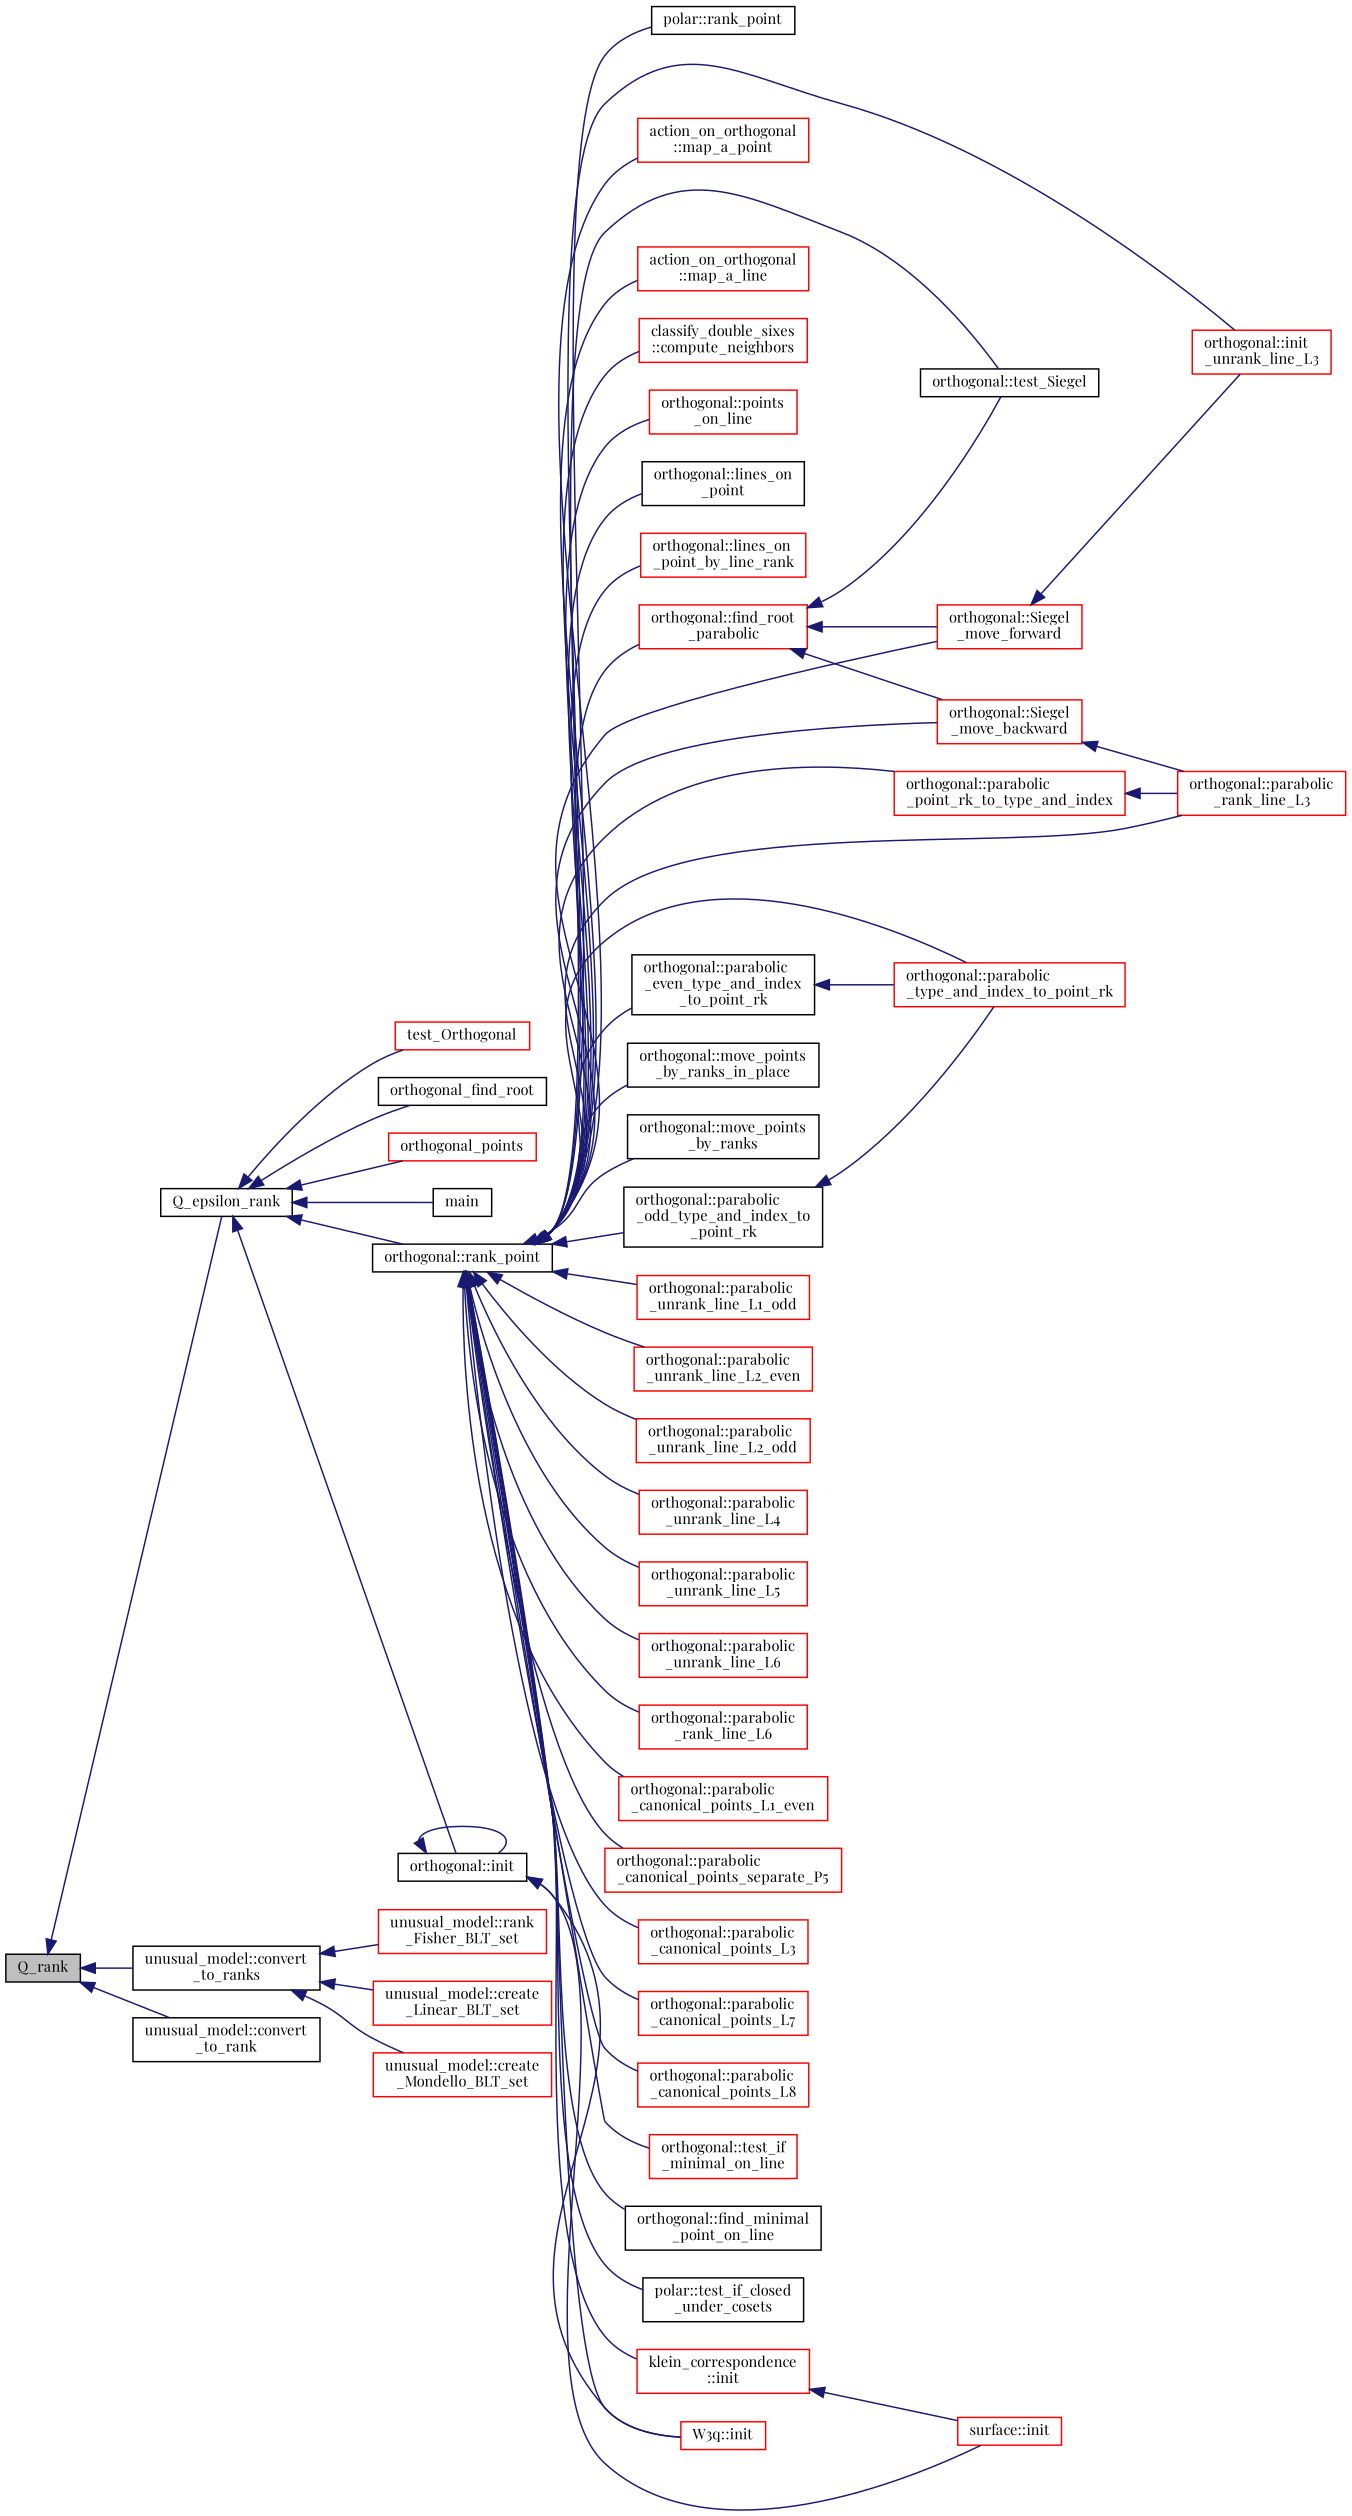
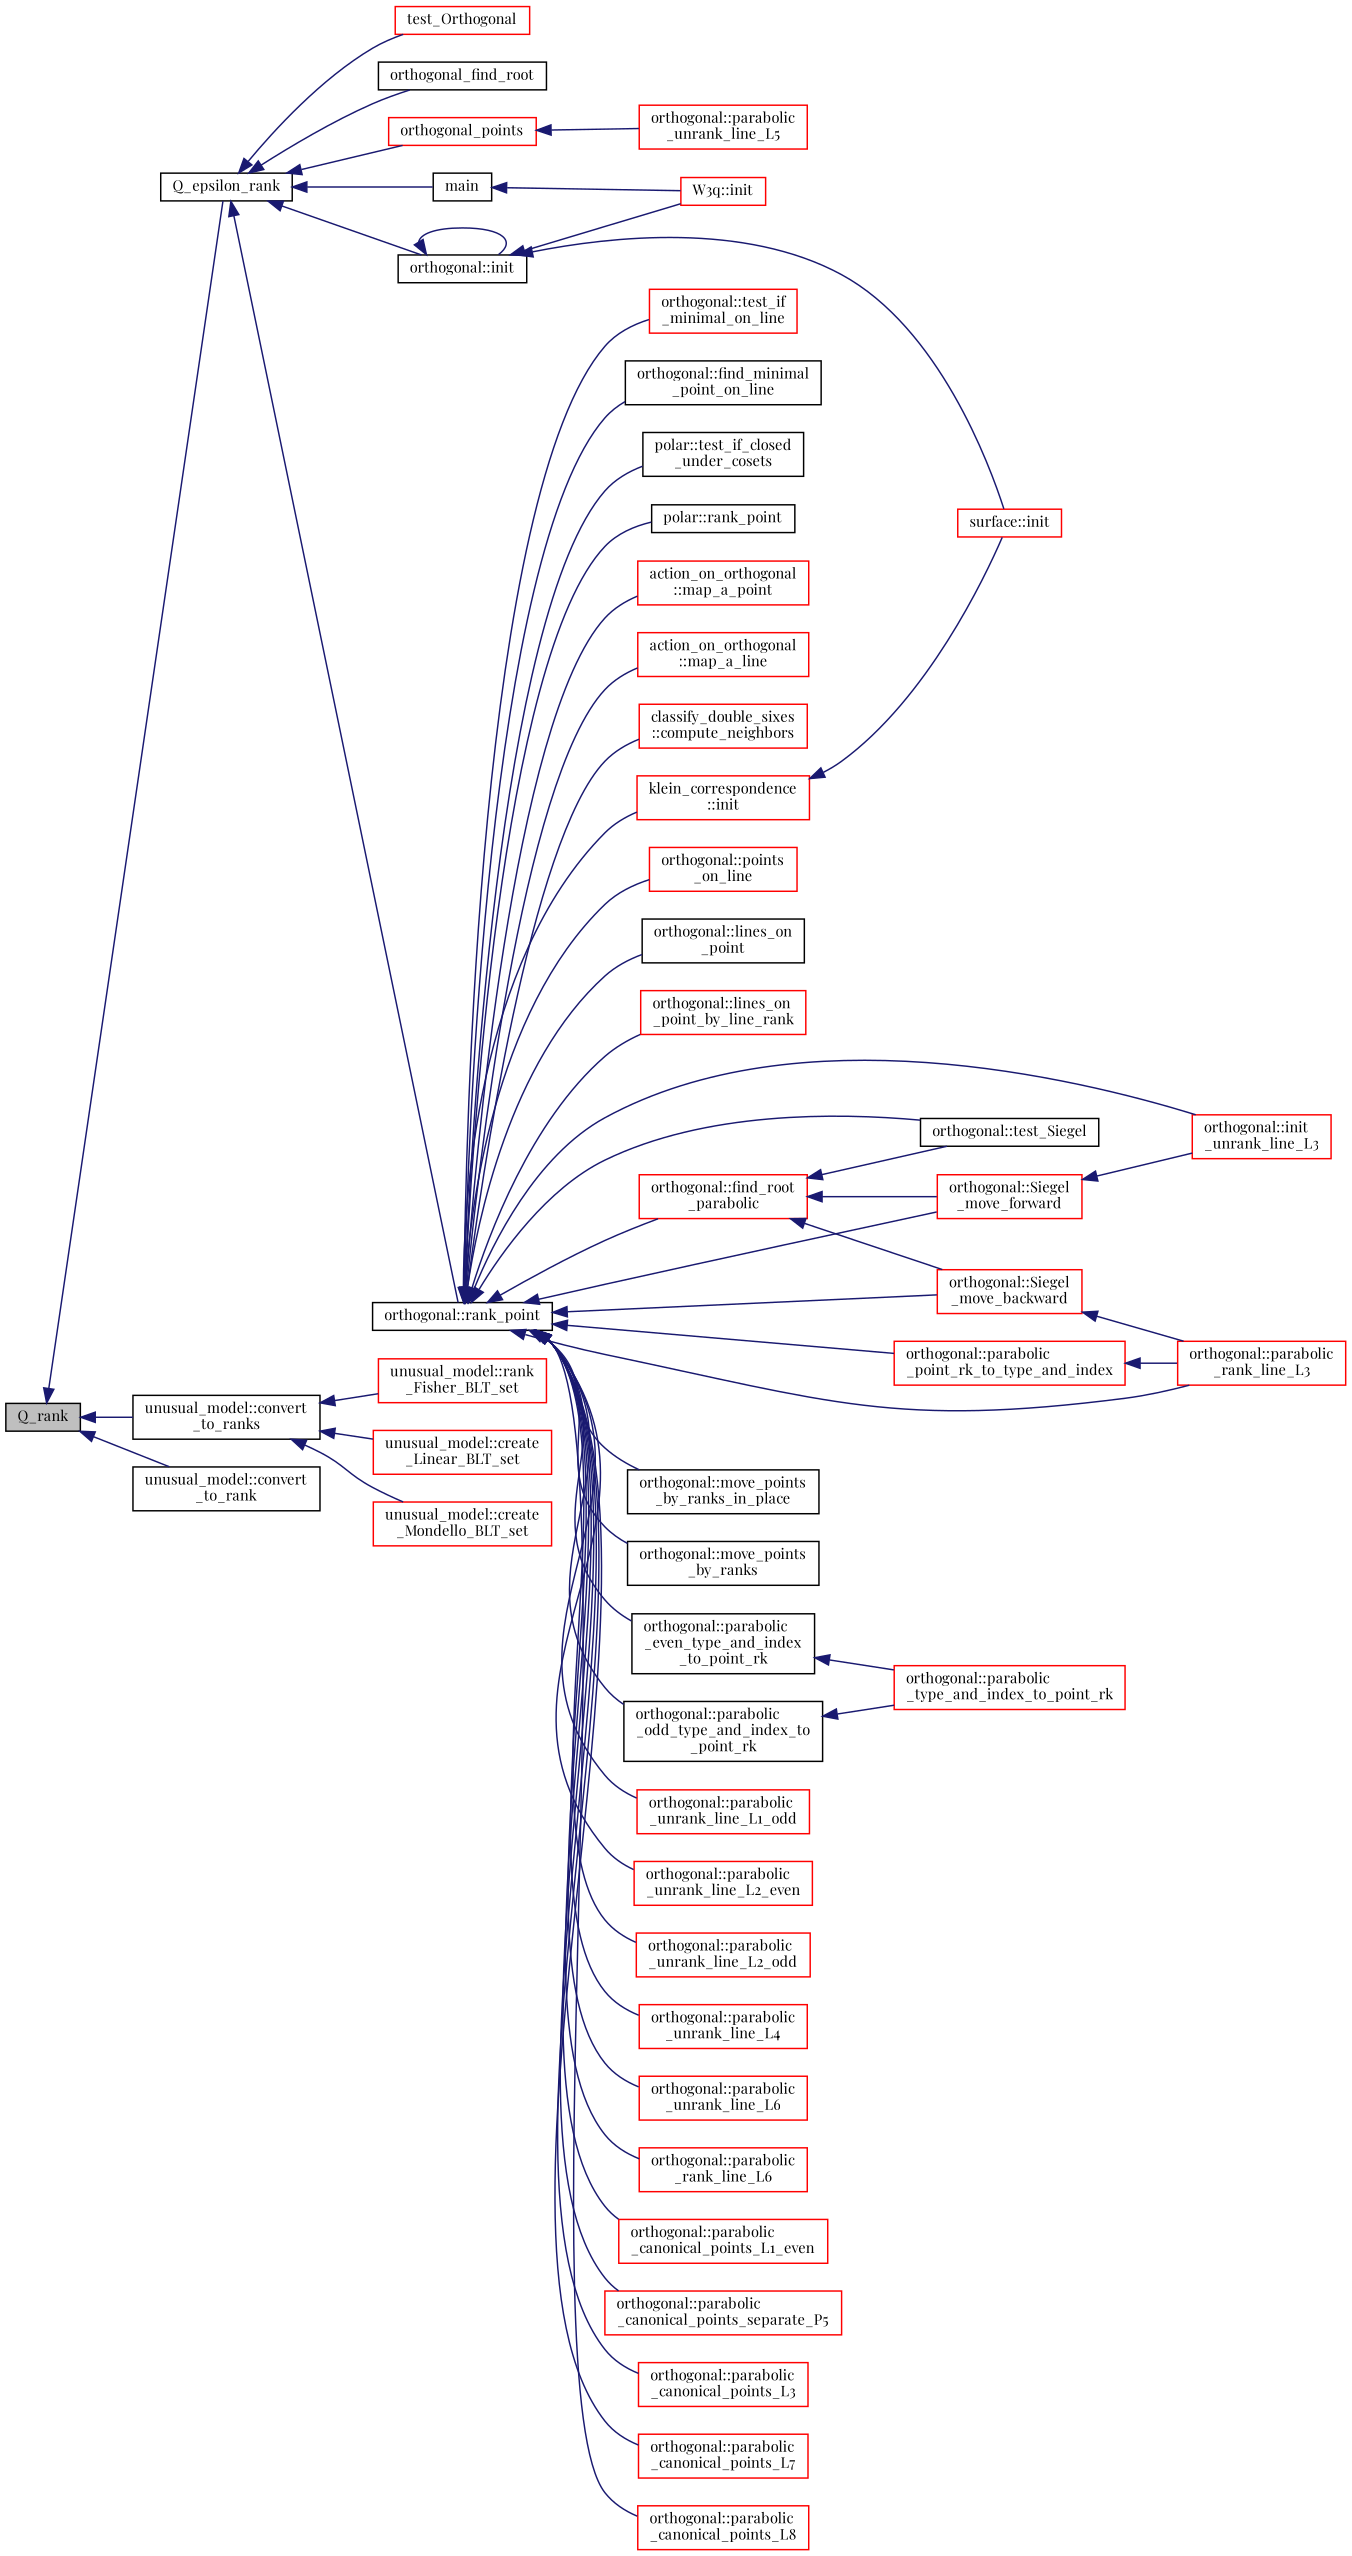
(632, 924) -> none
(527, 1445) -> (595, 129)
(556, 1888) -> (594, 189)
